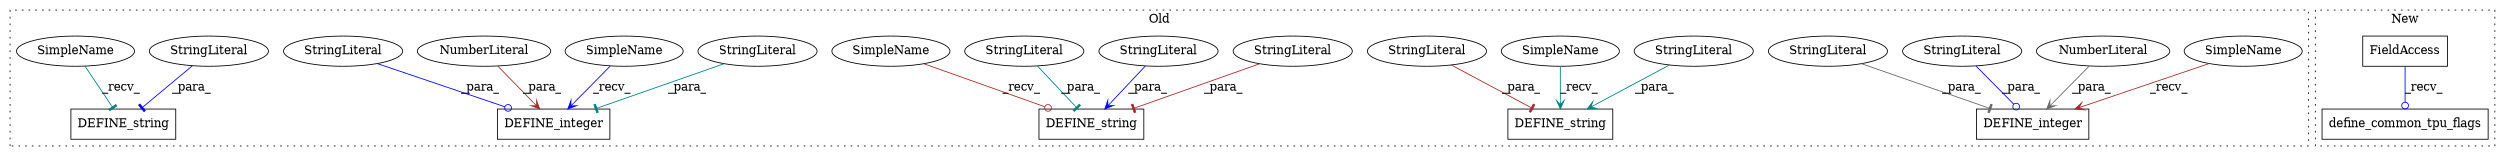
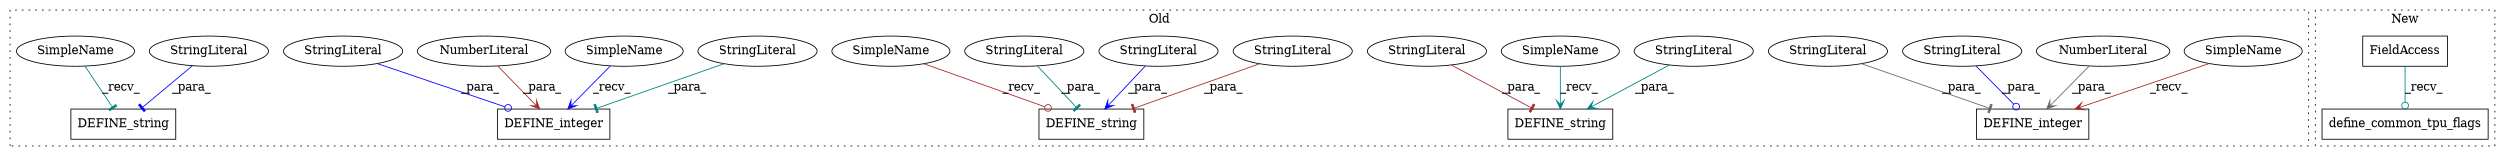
(2405, 84) -> (2405, 84)
